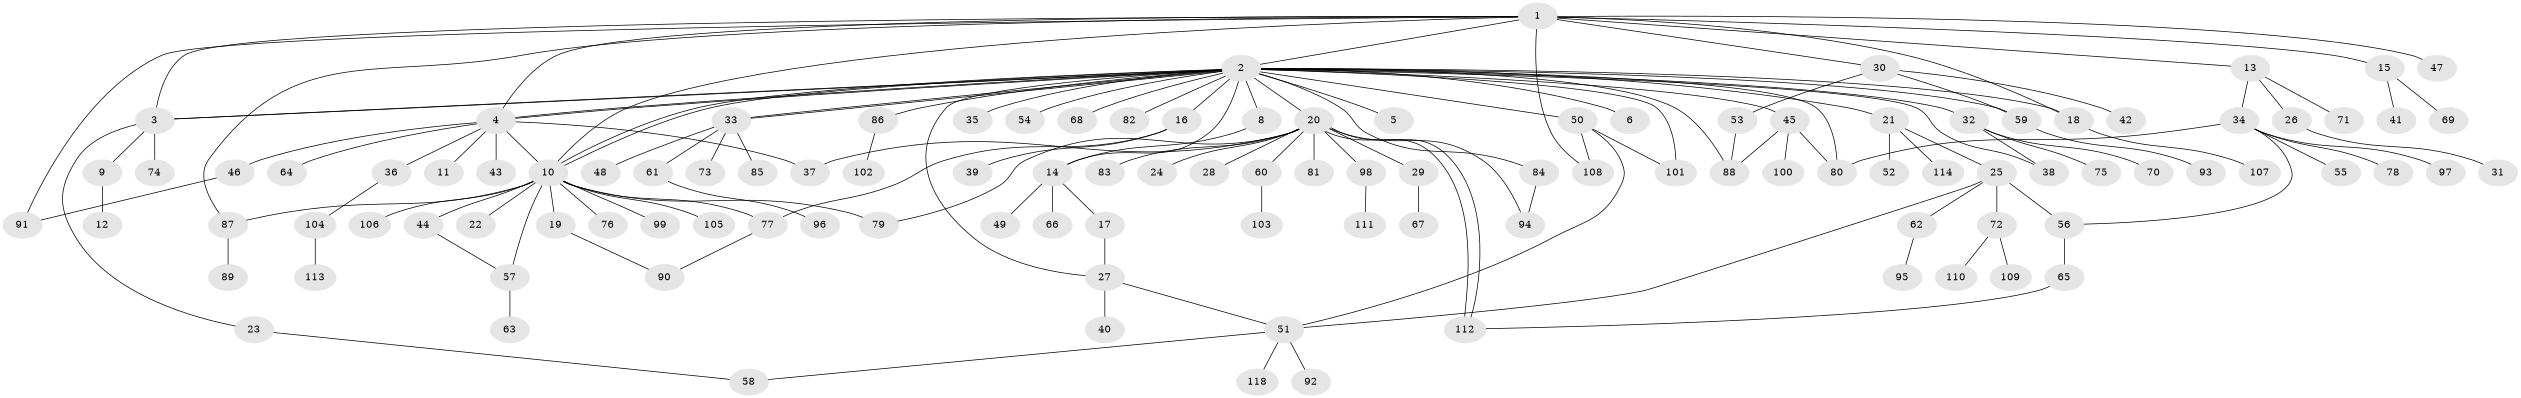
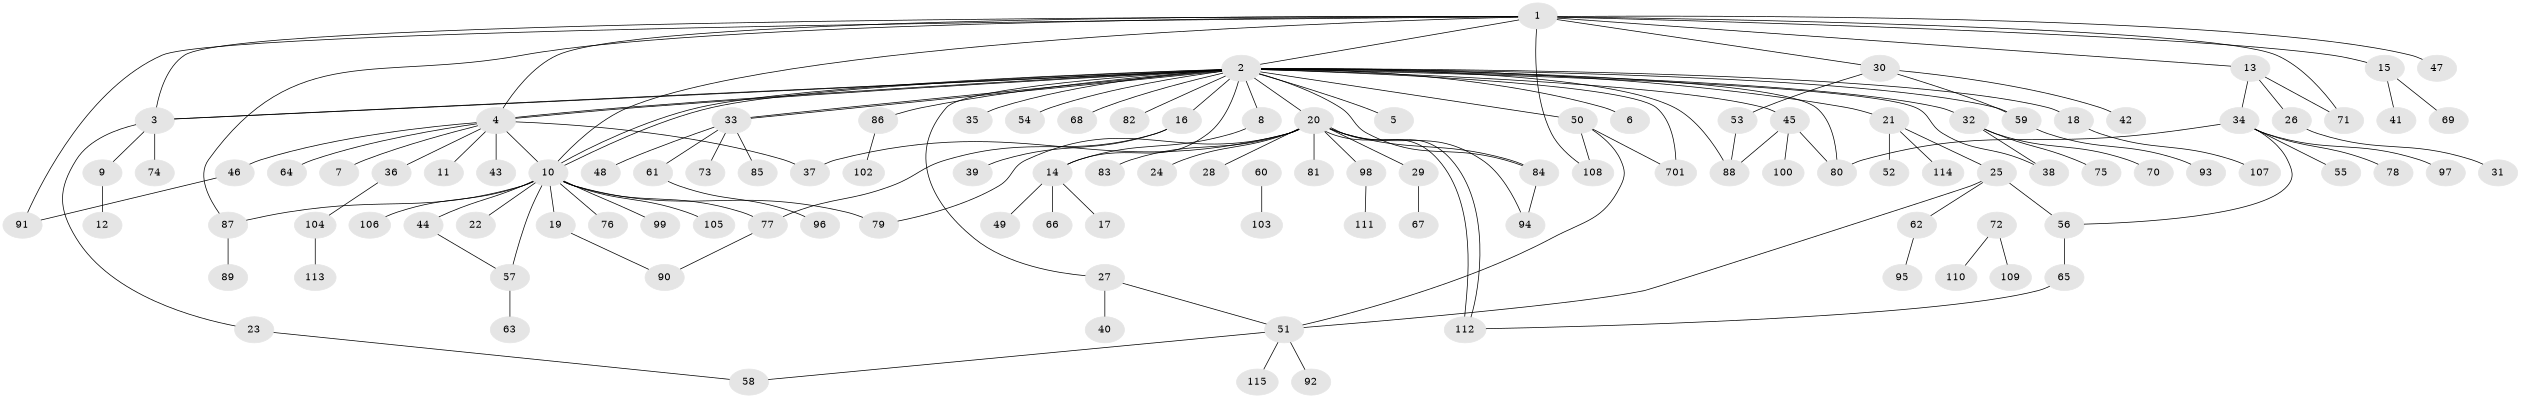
(1852, 44) -> (1958, 27)
(1288, 147) -> (1427, 147)
none -> (339, 173)
(1676, 173) -> (1676, 173)
(1997, 199) -> none
(1105, 251) -> none
(1257, 382) -> (1257, 382)
